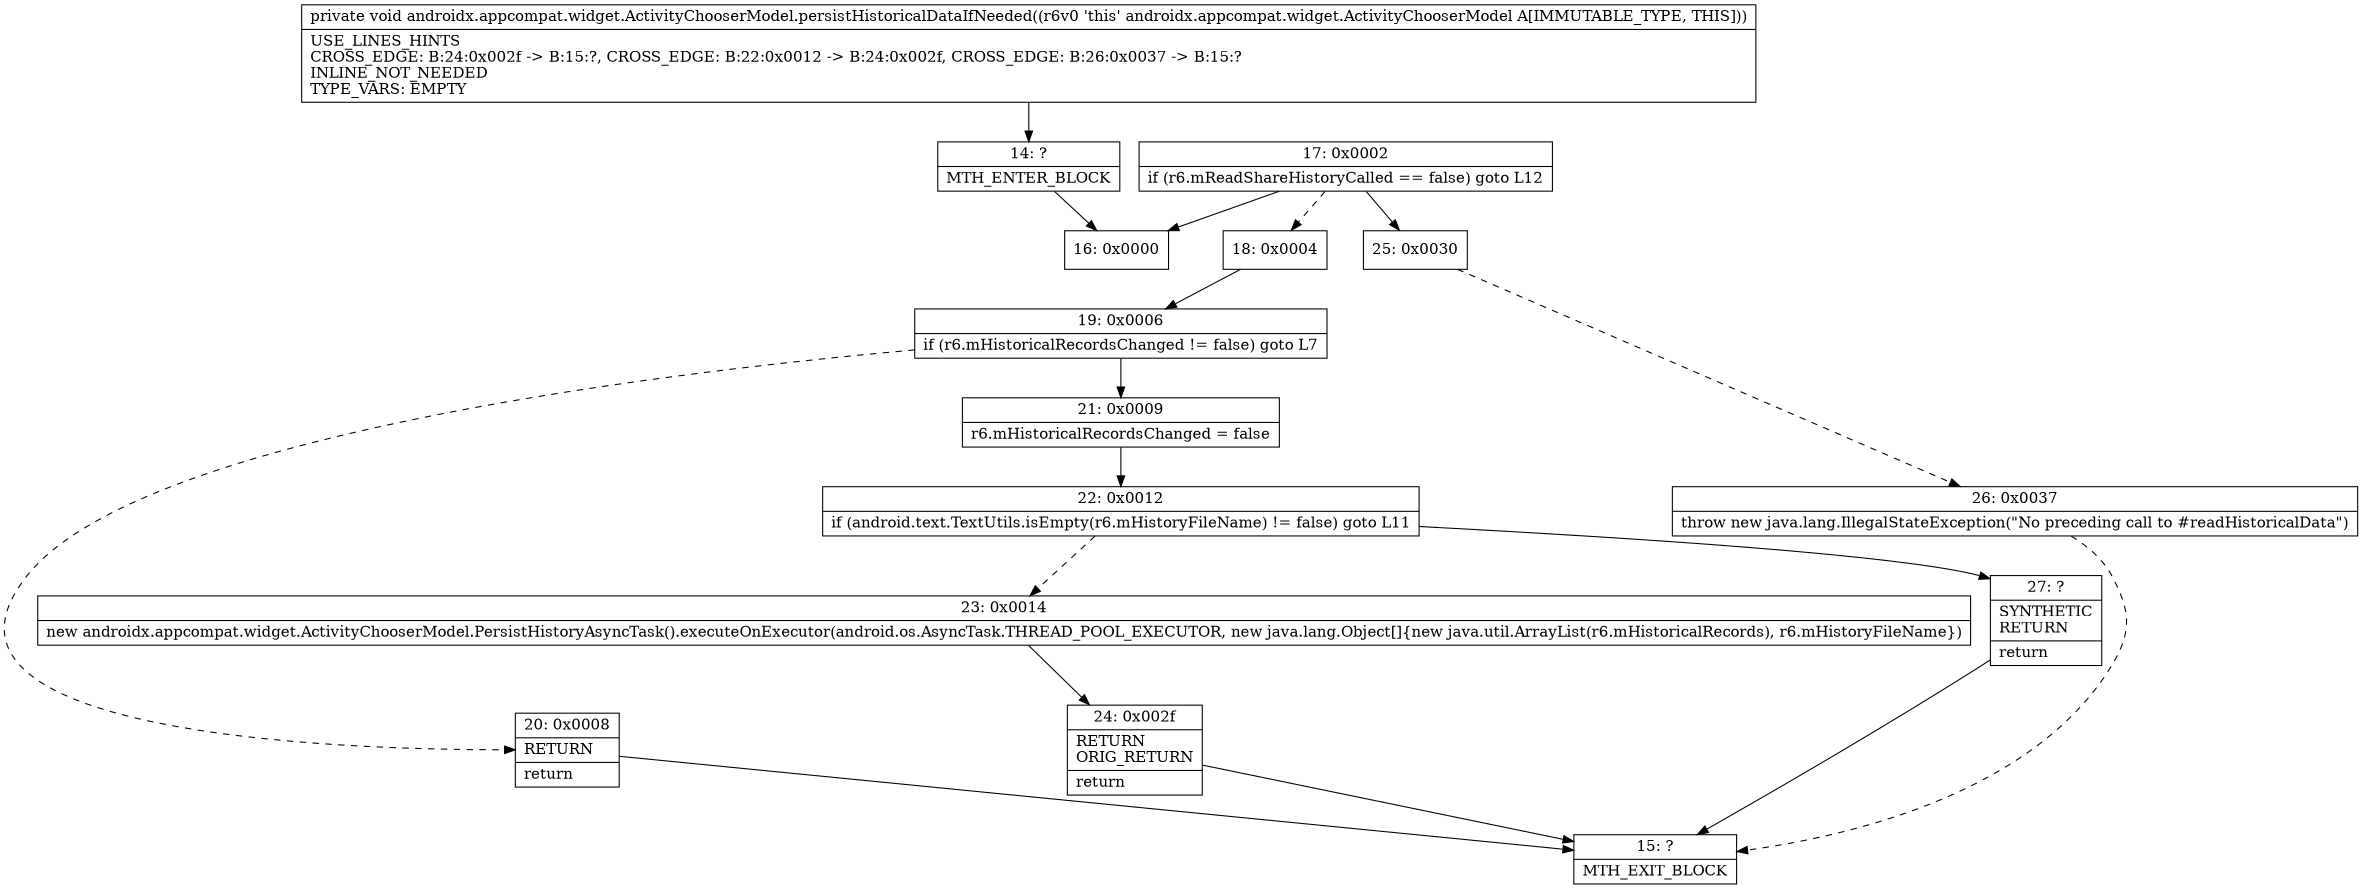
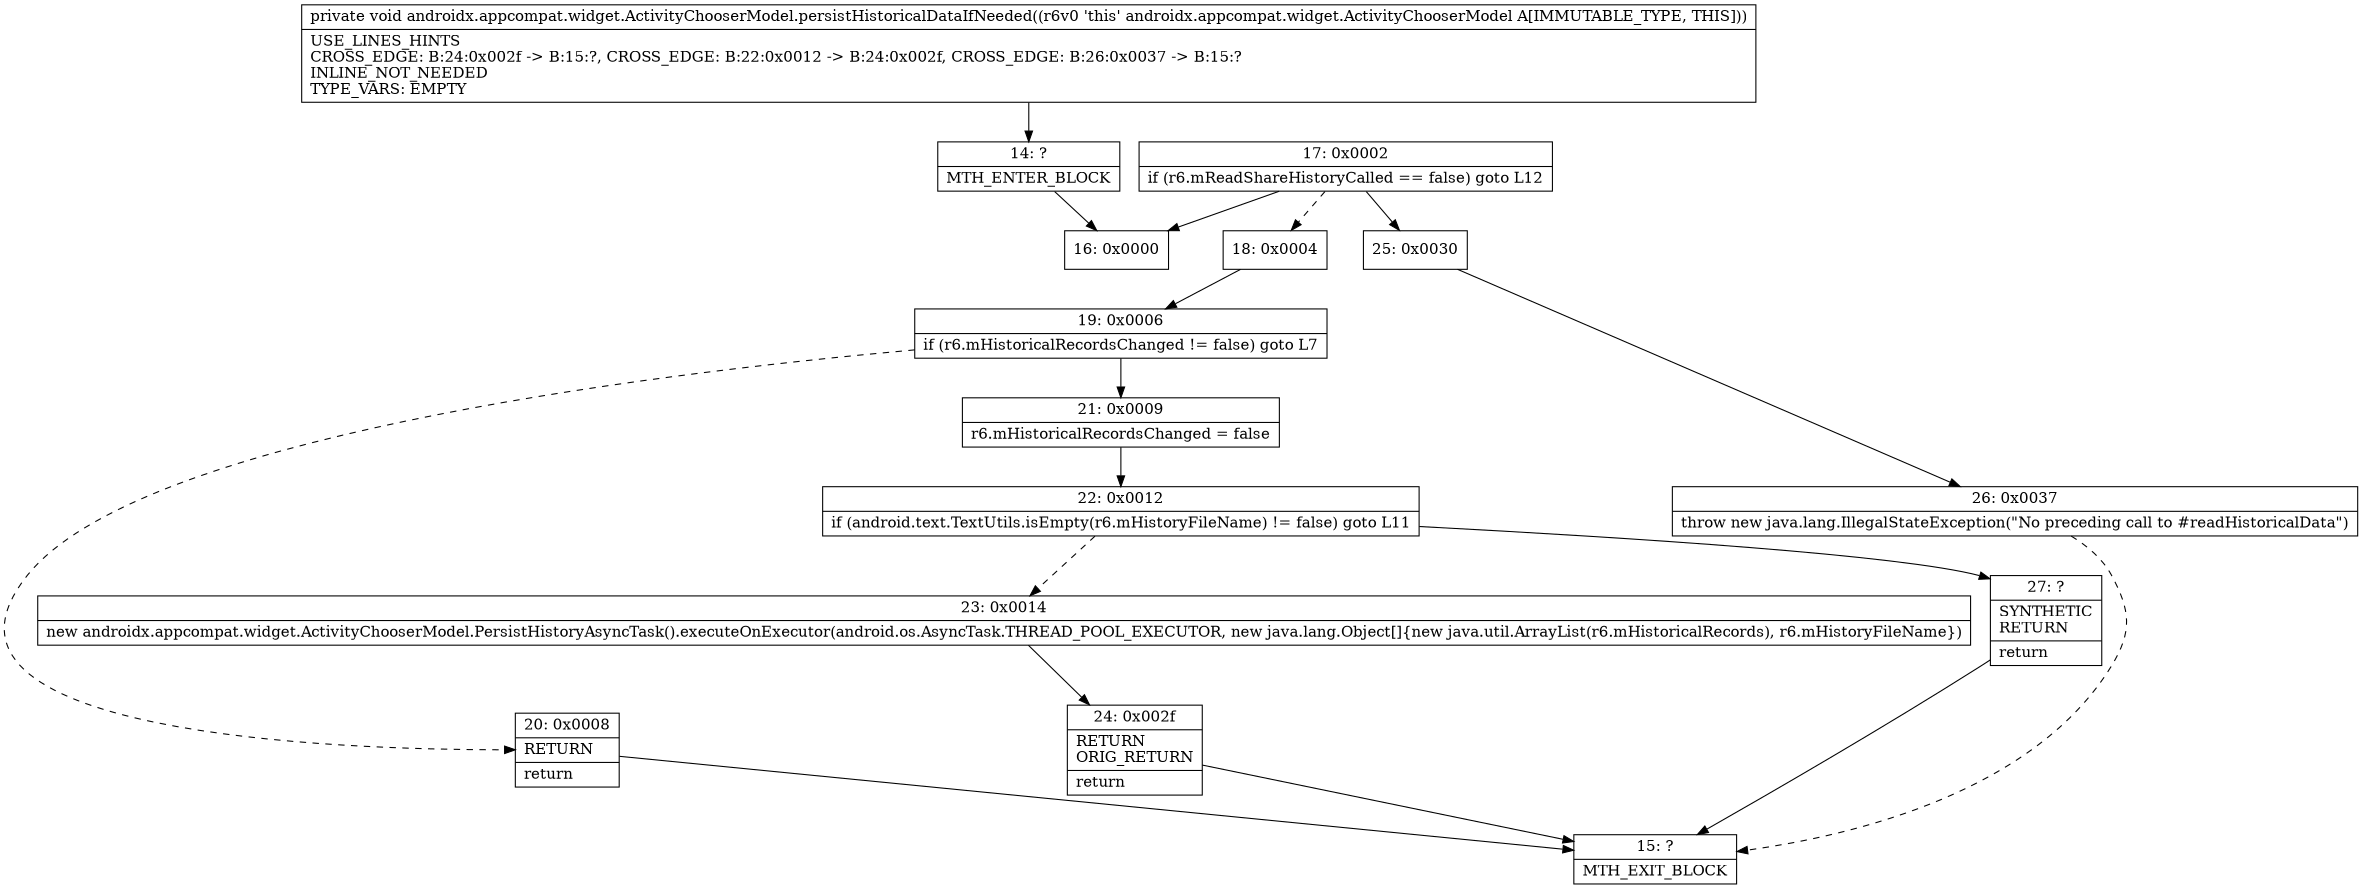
(1704, 376) -> (1704, 376)
